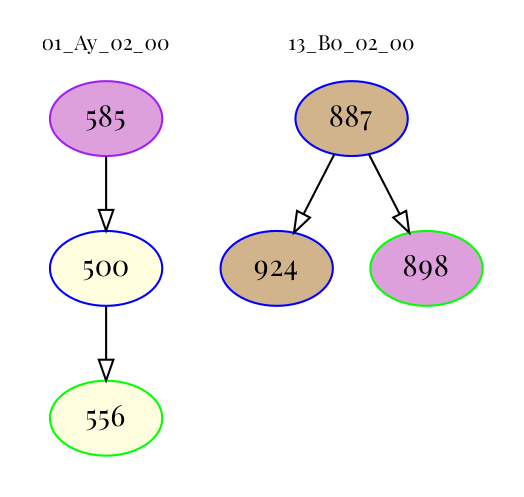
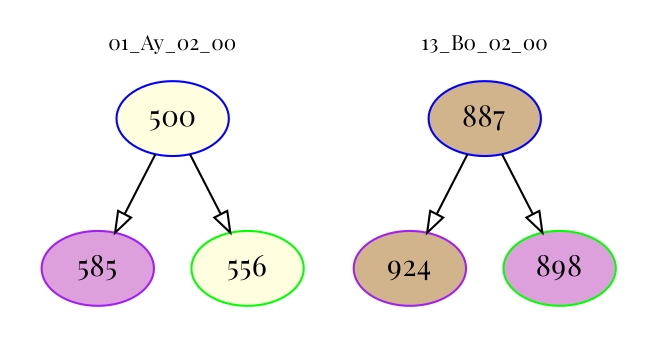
(106, 183) -> (140, 184)
(277, 268) -> (410, 268)
